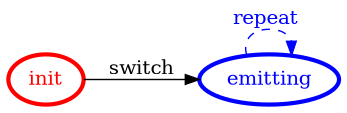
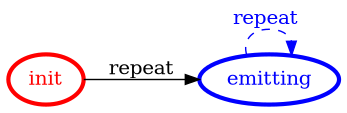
(142, 69) -> (142, 69)
